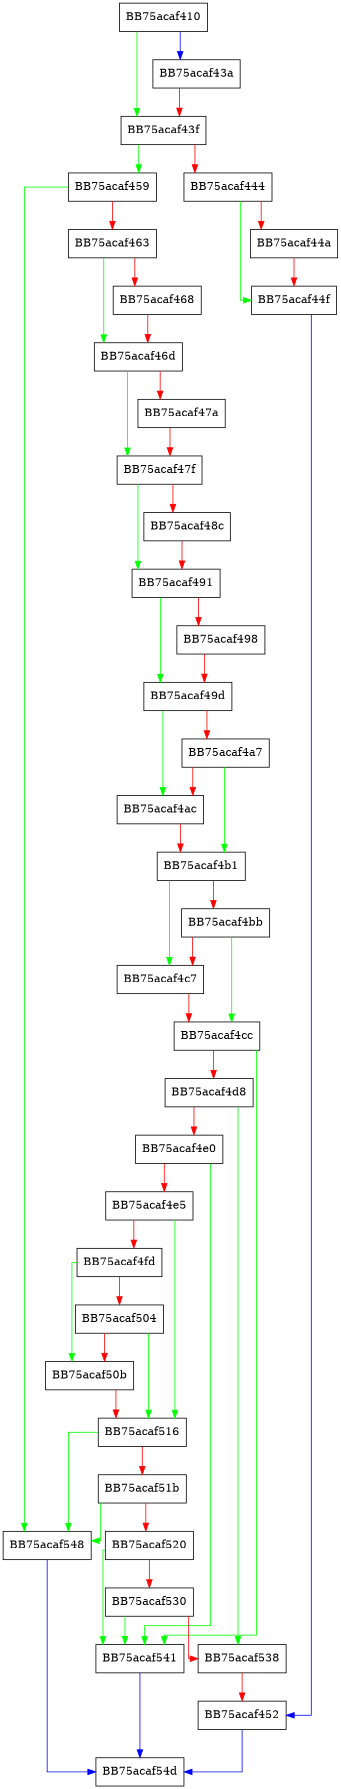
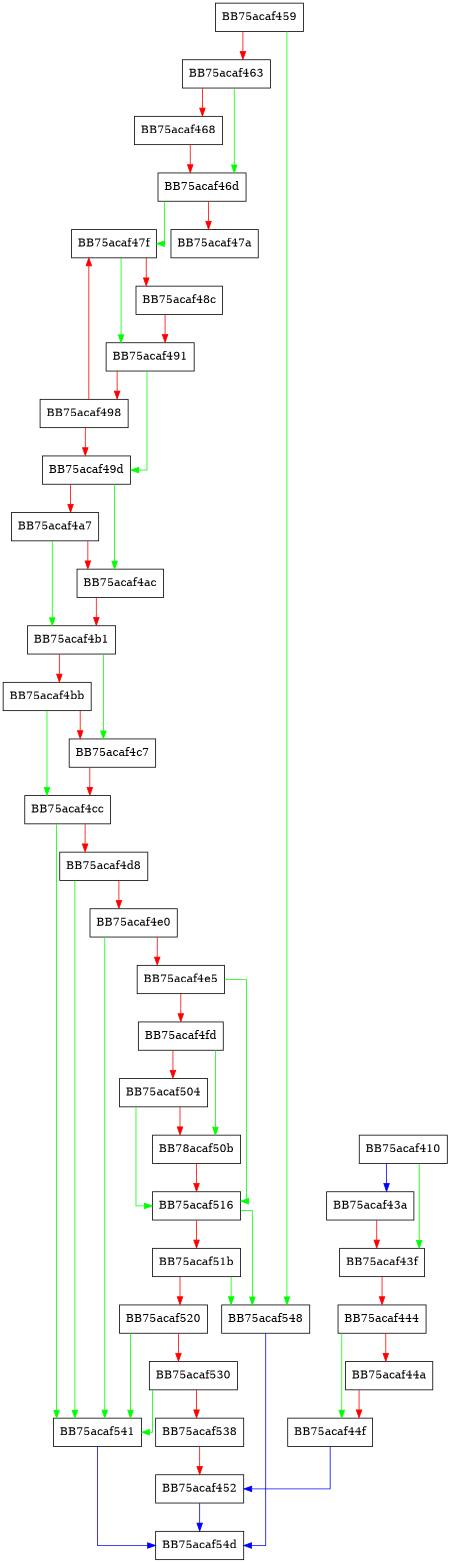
(139, 155) -> none
(170, 438) -> (89, 333)
(238, 1372) -> (75, 1145)
(90, 1376) -> (197, 1149)
